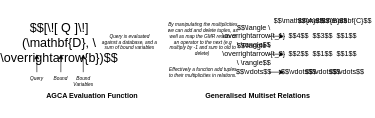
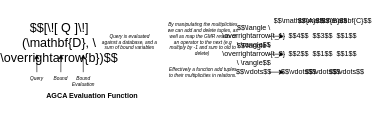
(83, 82) -> (83, 82)
(258, 96) -> none
